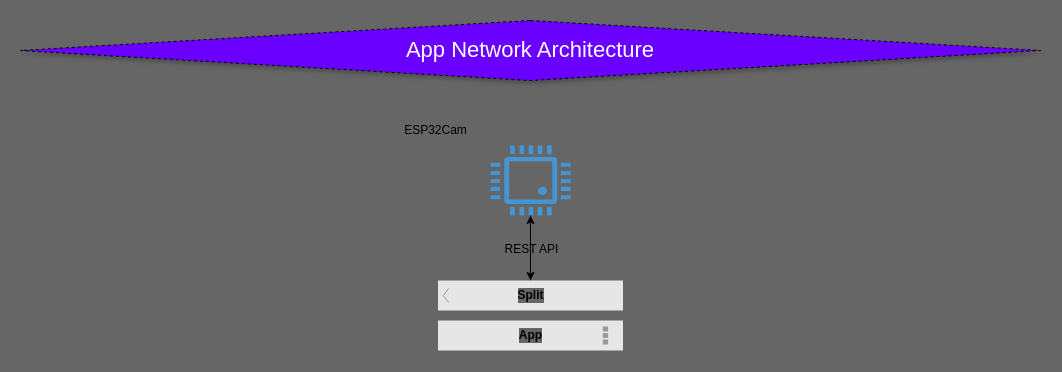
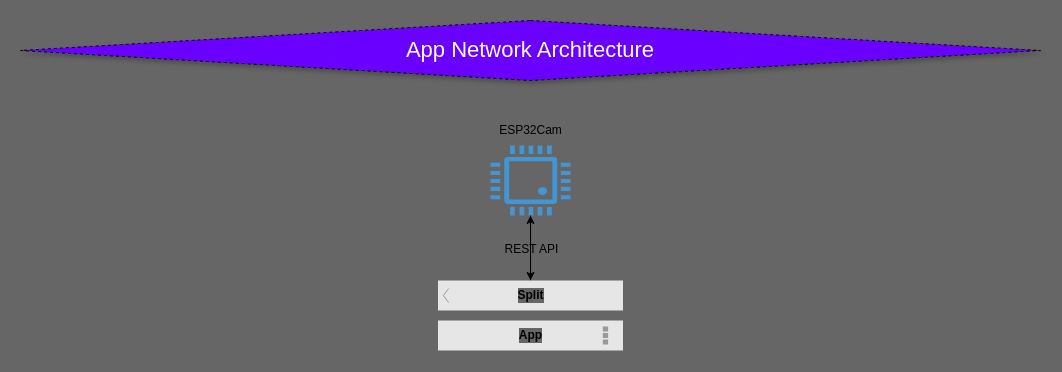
(436, 131) -> (531, 131)
